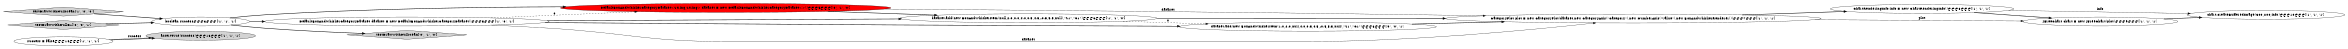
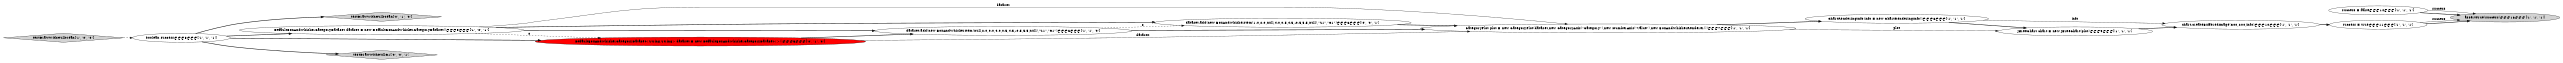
(127, 16) -> (127, 38)
(128, 23) -> (269, 50)
none -> (2378, 25)
